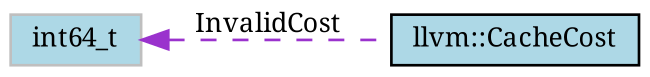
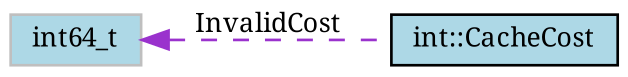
(515, 40) -> (505, 40)
